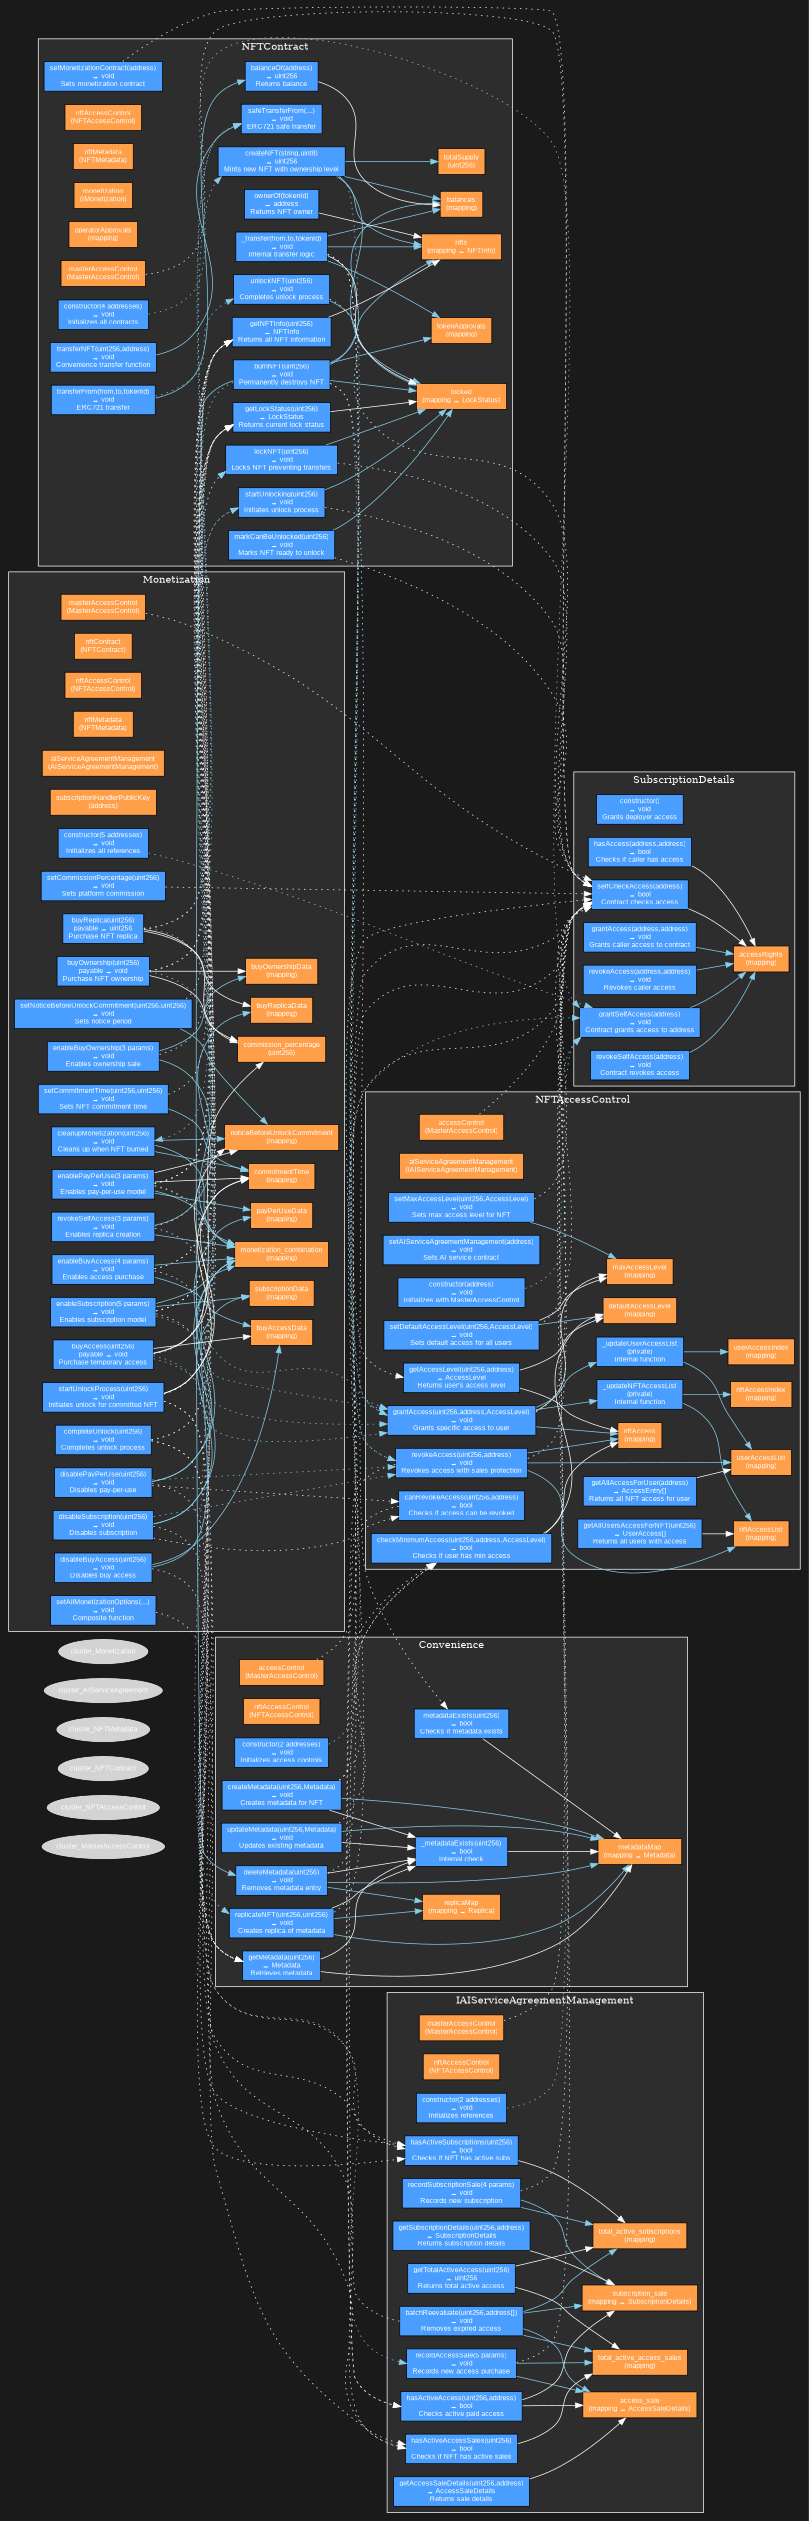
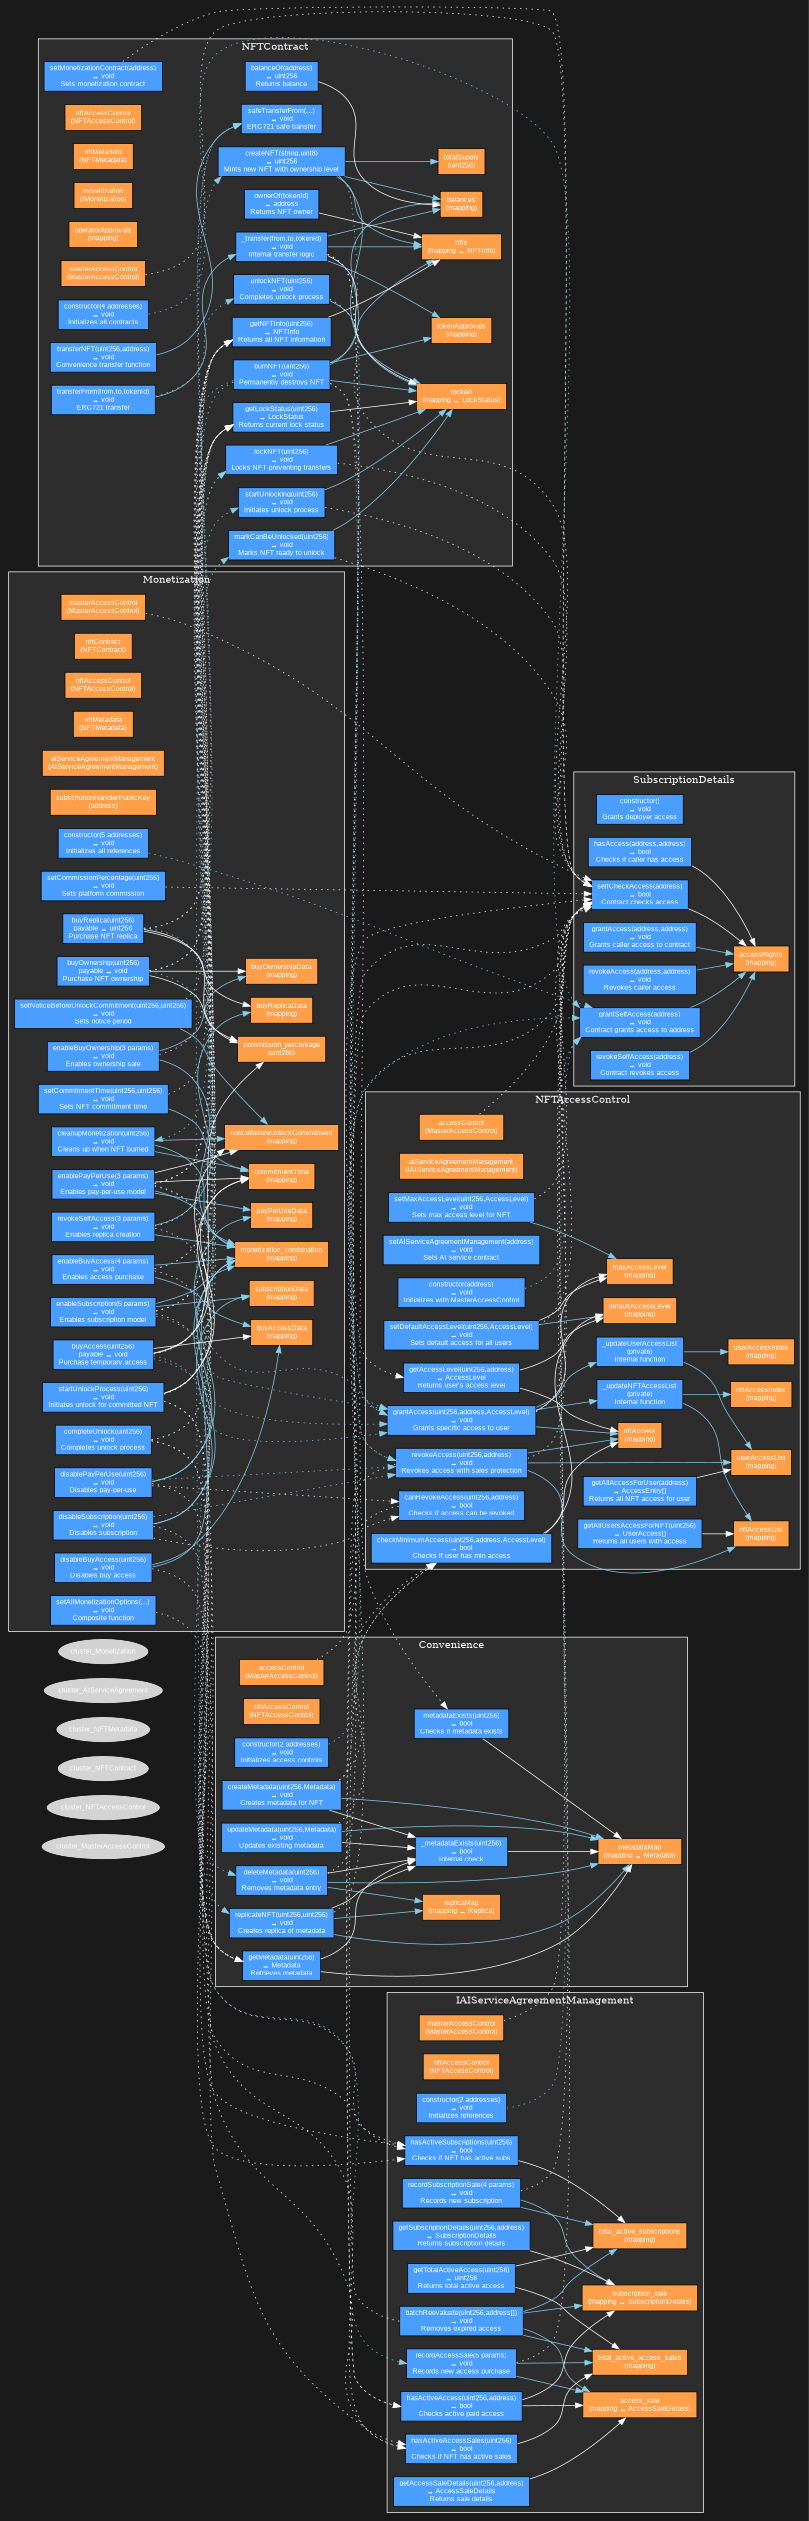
(207, 272) -> (206, 336)
(206, 985) -> (206, 1012)
(196, 1125) -> (196, 1125)
